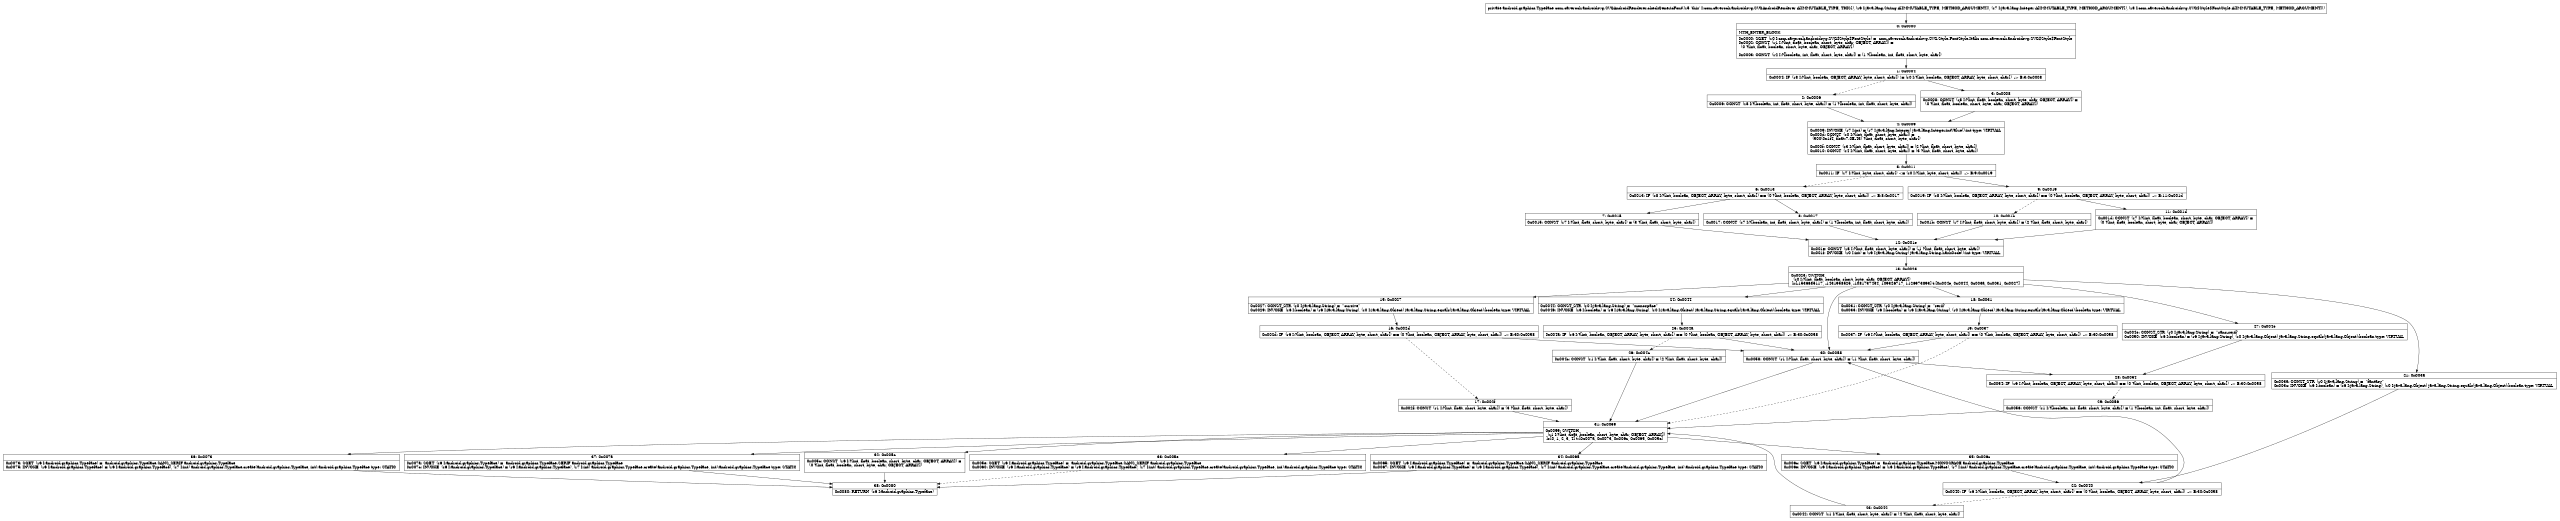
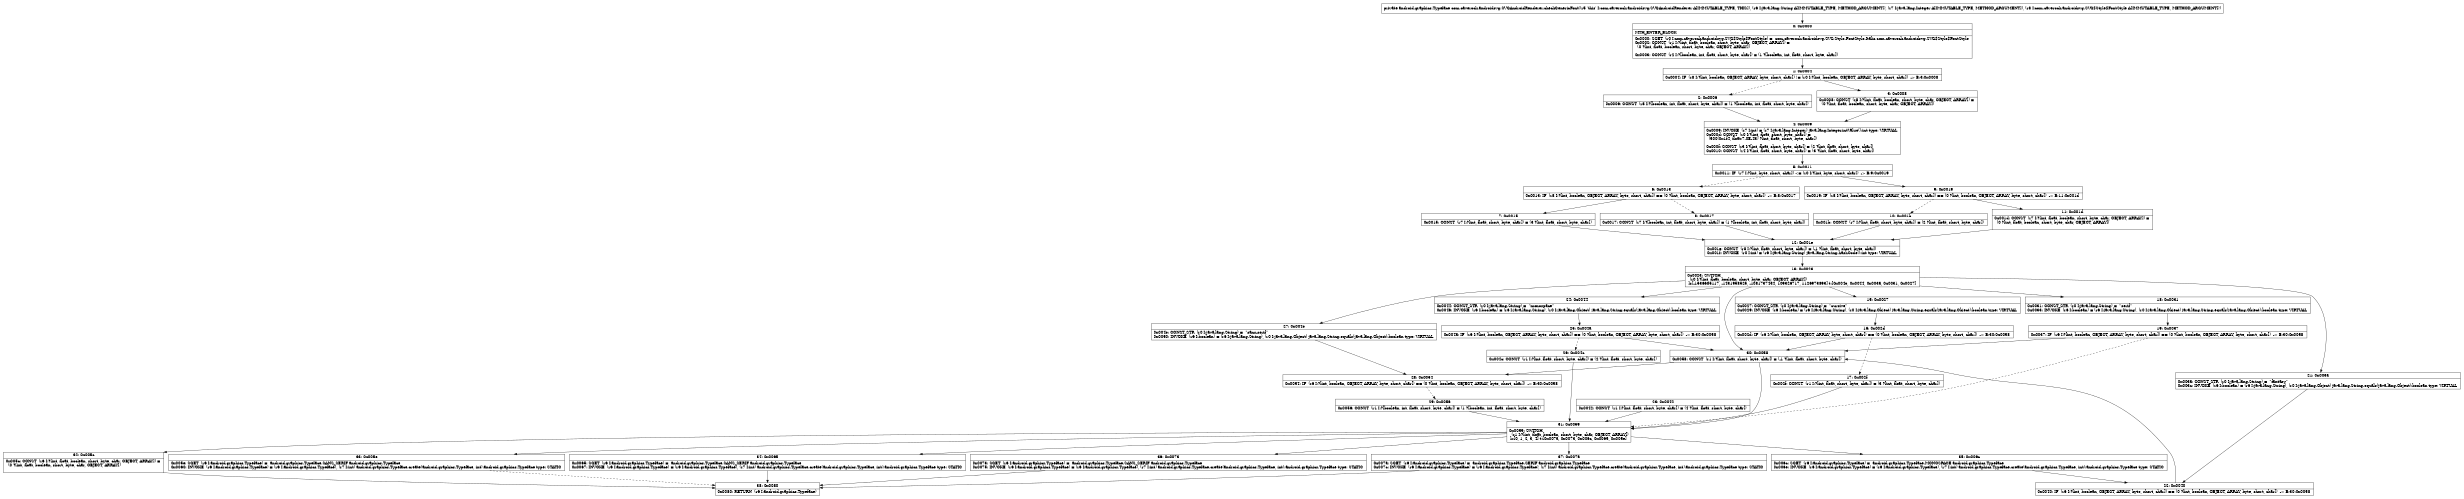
(1785, 206) -> (1682, 206)
(1981, 500) -> none
